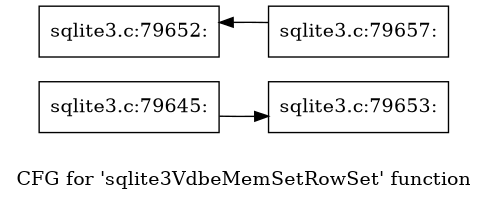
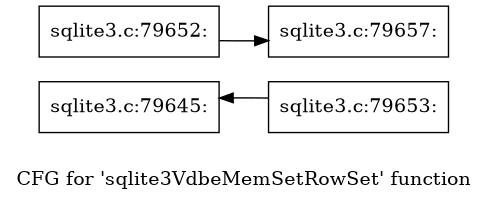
(251, 22) -> (237, 41)
(237, 116) -> (251, 98)
